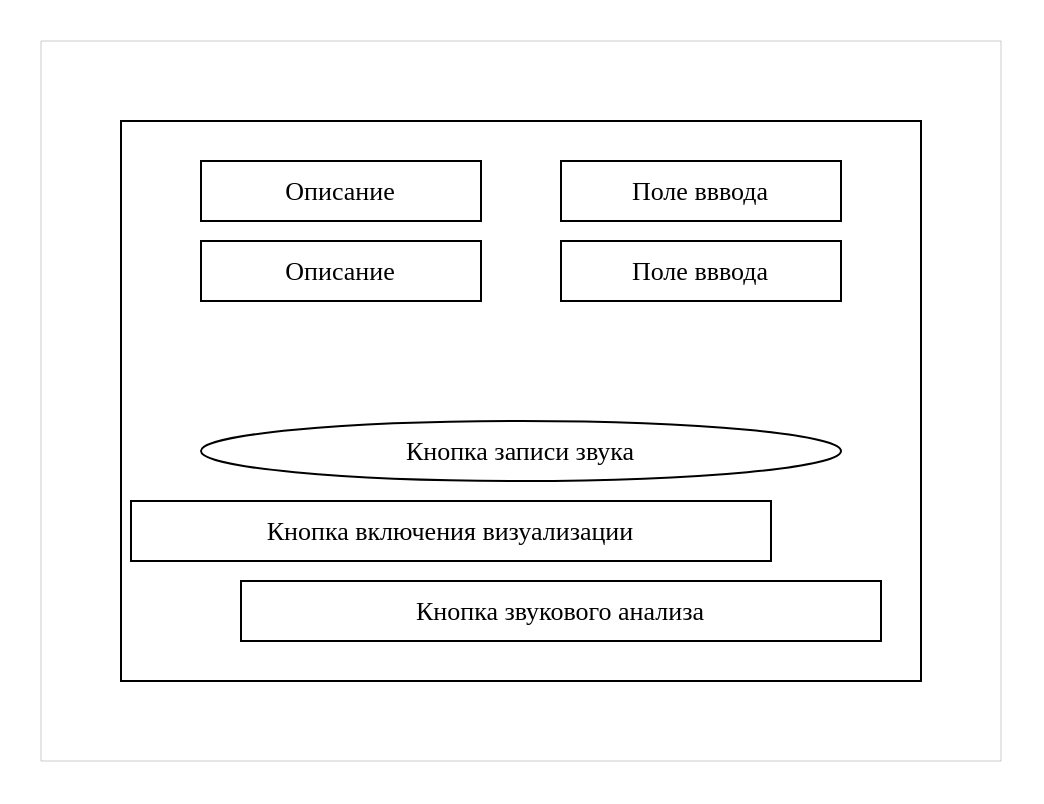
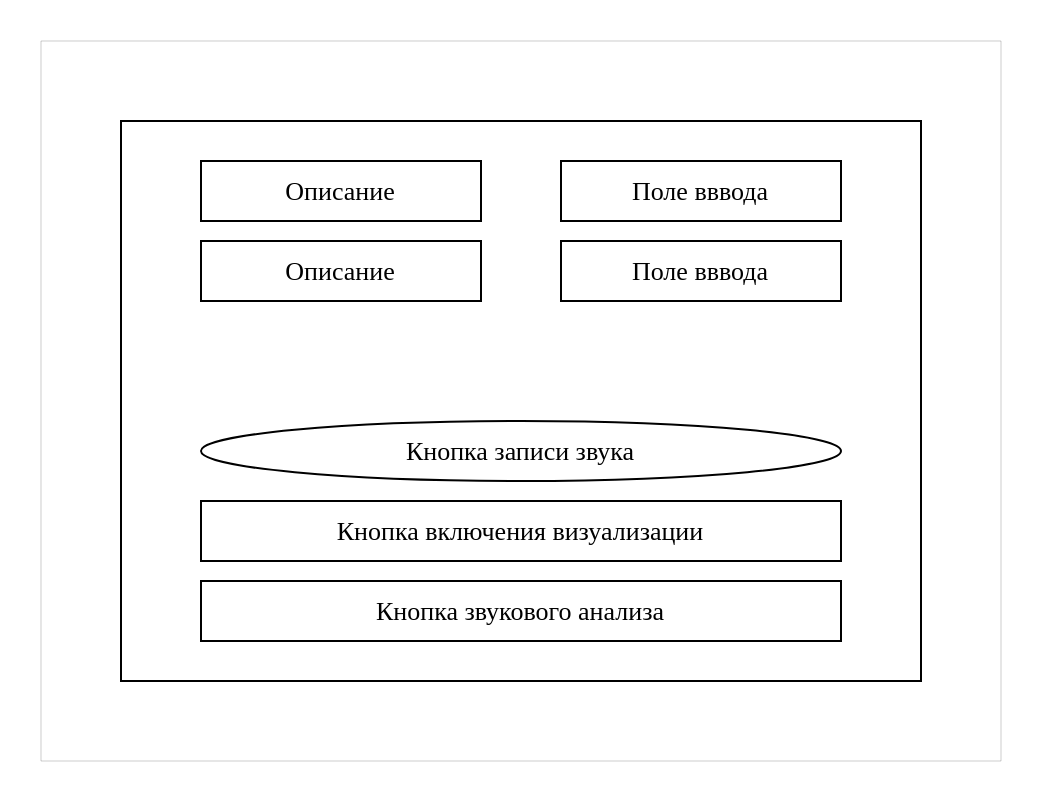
(451, 531) -> (521, 531)
(561, 611) -> (521, 611)
